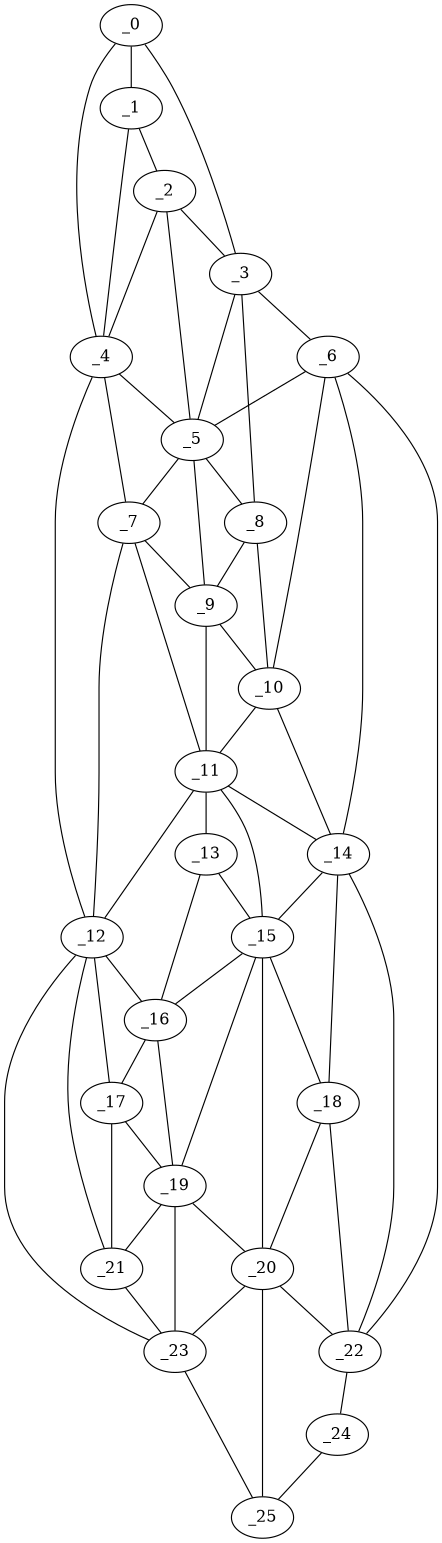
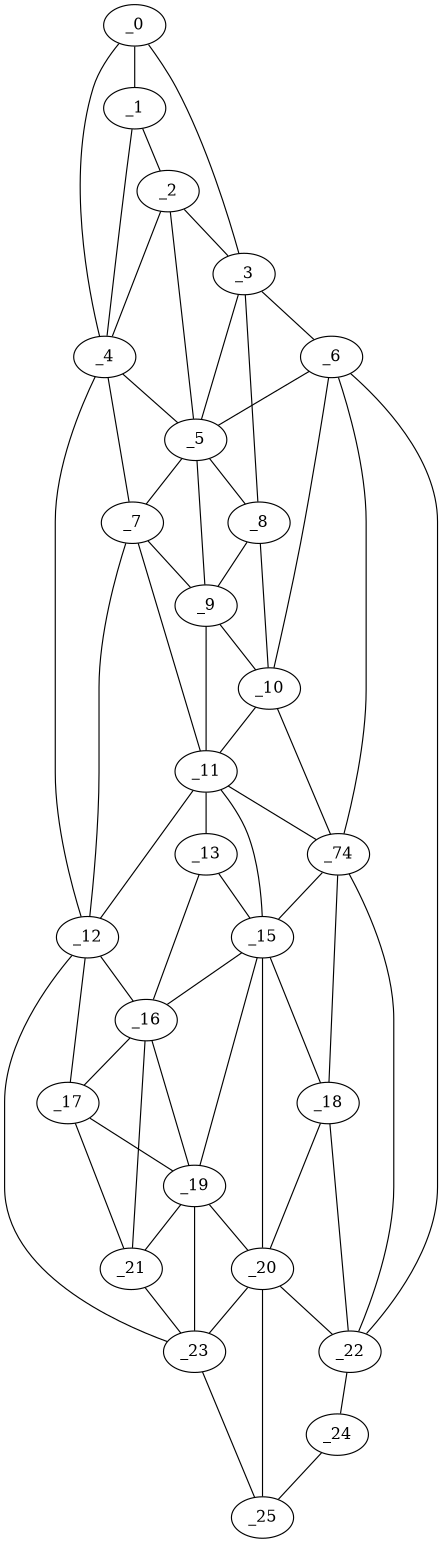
(339, 854) -> (339, 854)
(68, 1105) -> (139, 1139)
